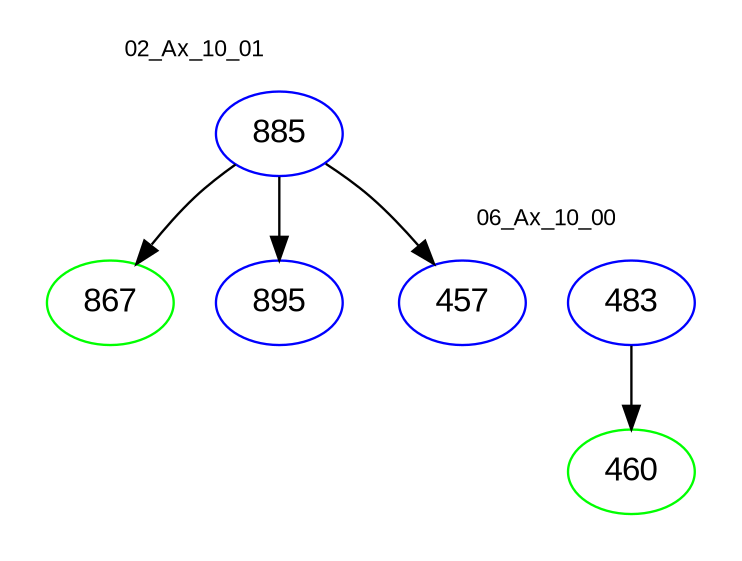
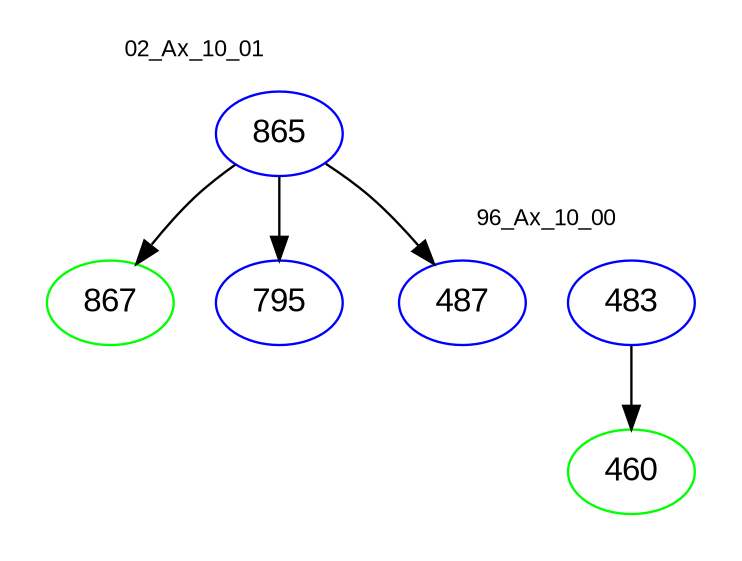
(279, 134) -> (279, 134)
(547, 219) -> (547, 219)
(279, 303) -> (279, 303)
(462, 303) -> (462, 303)
